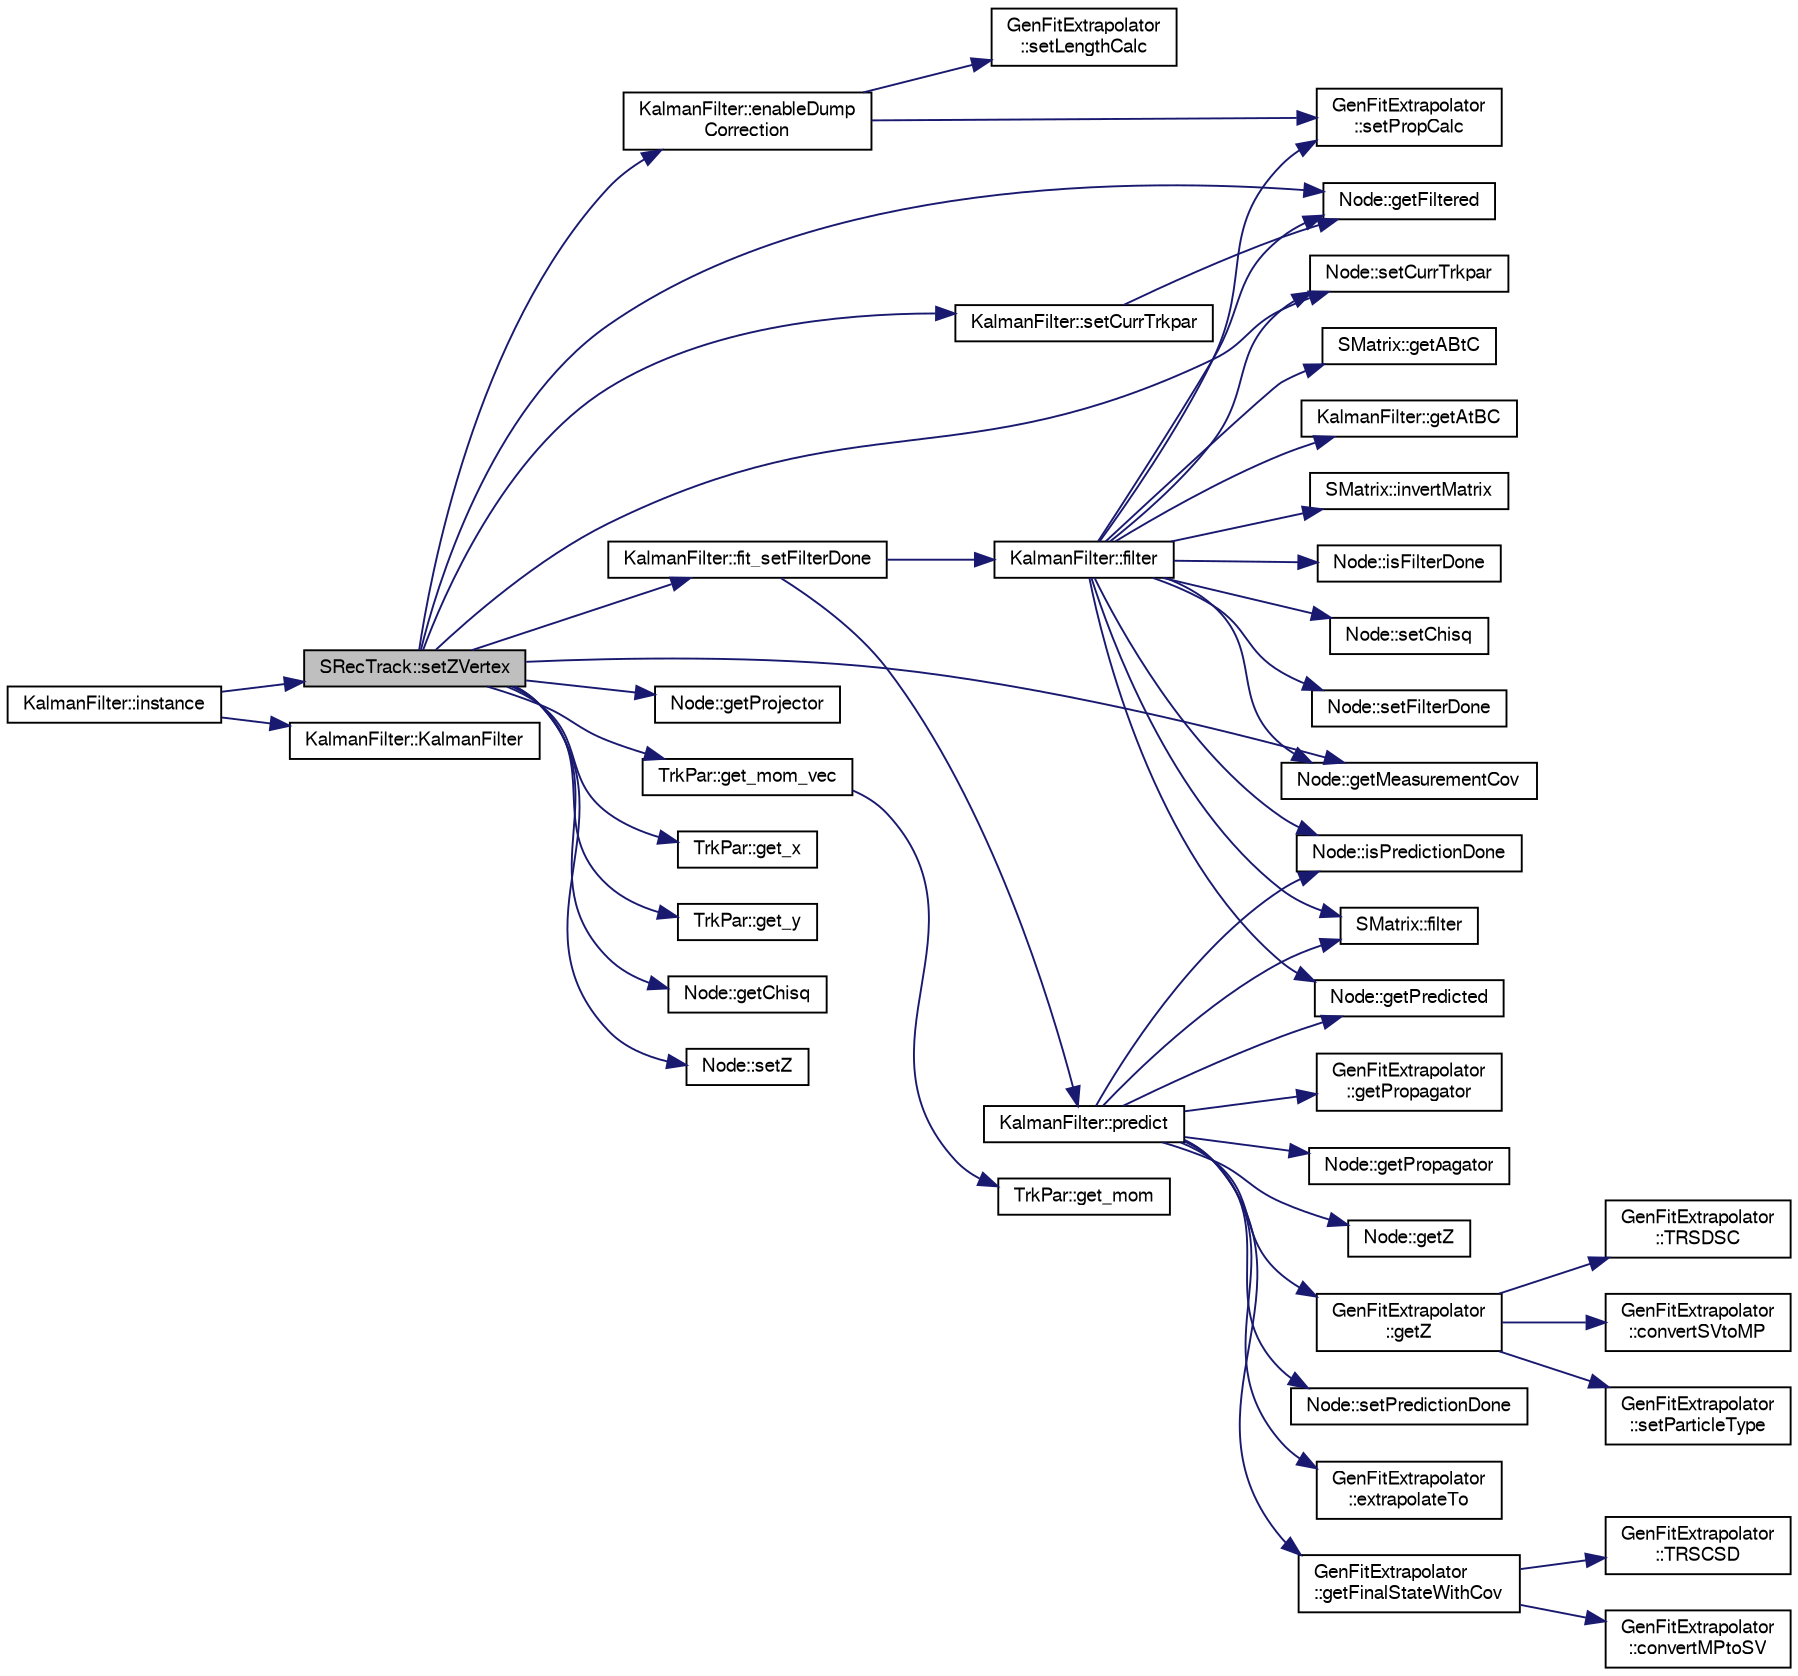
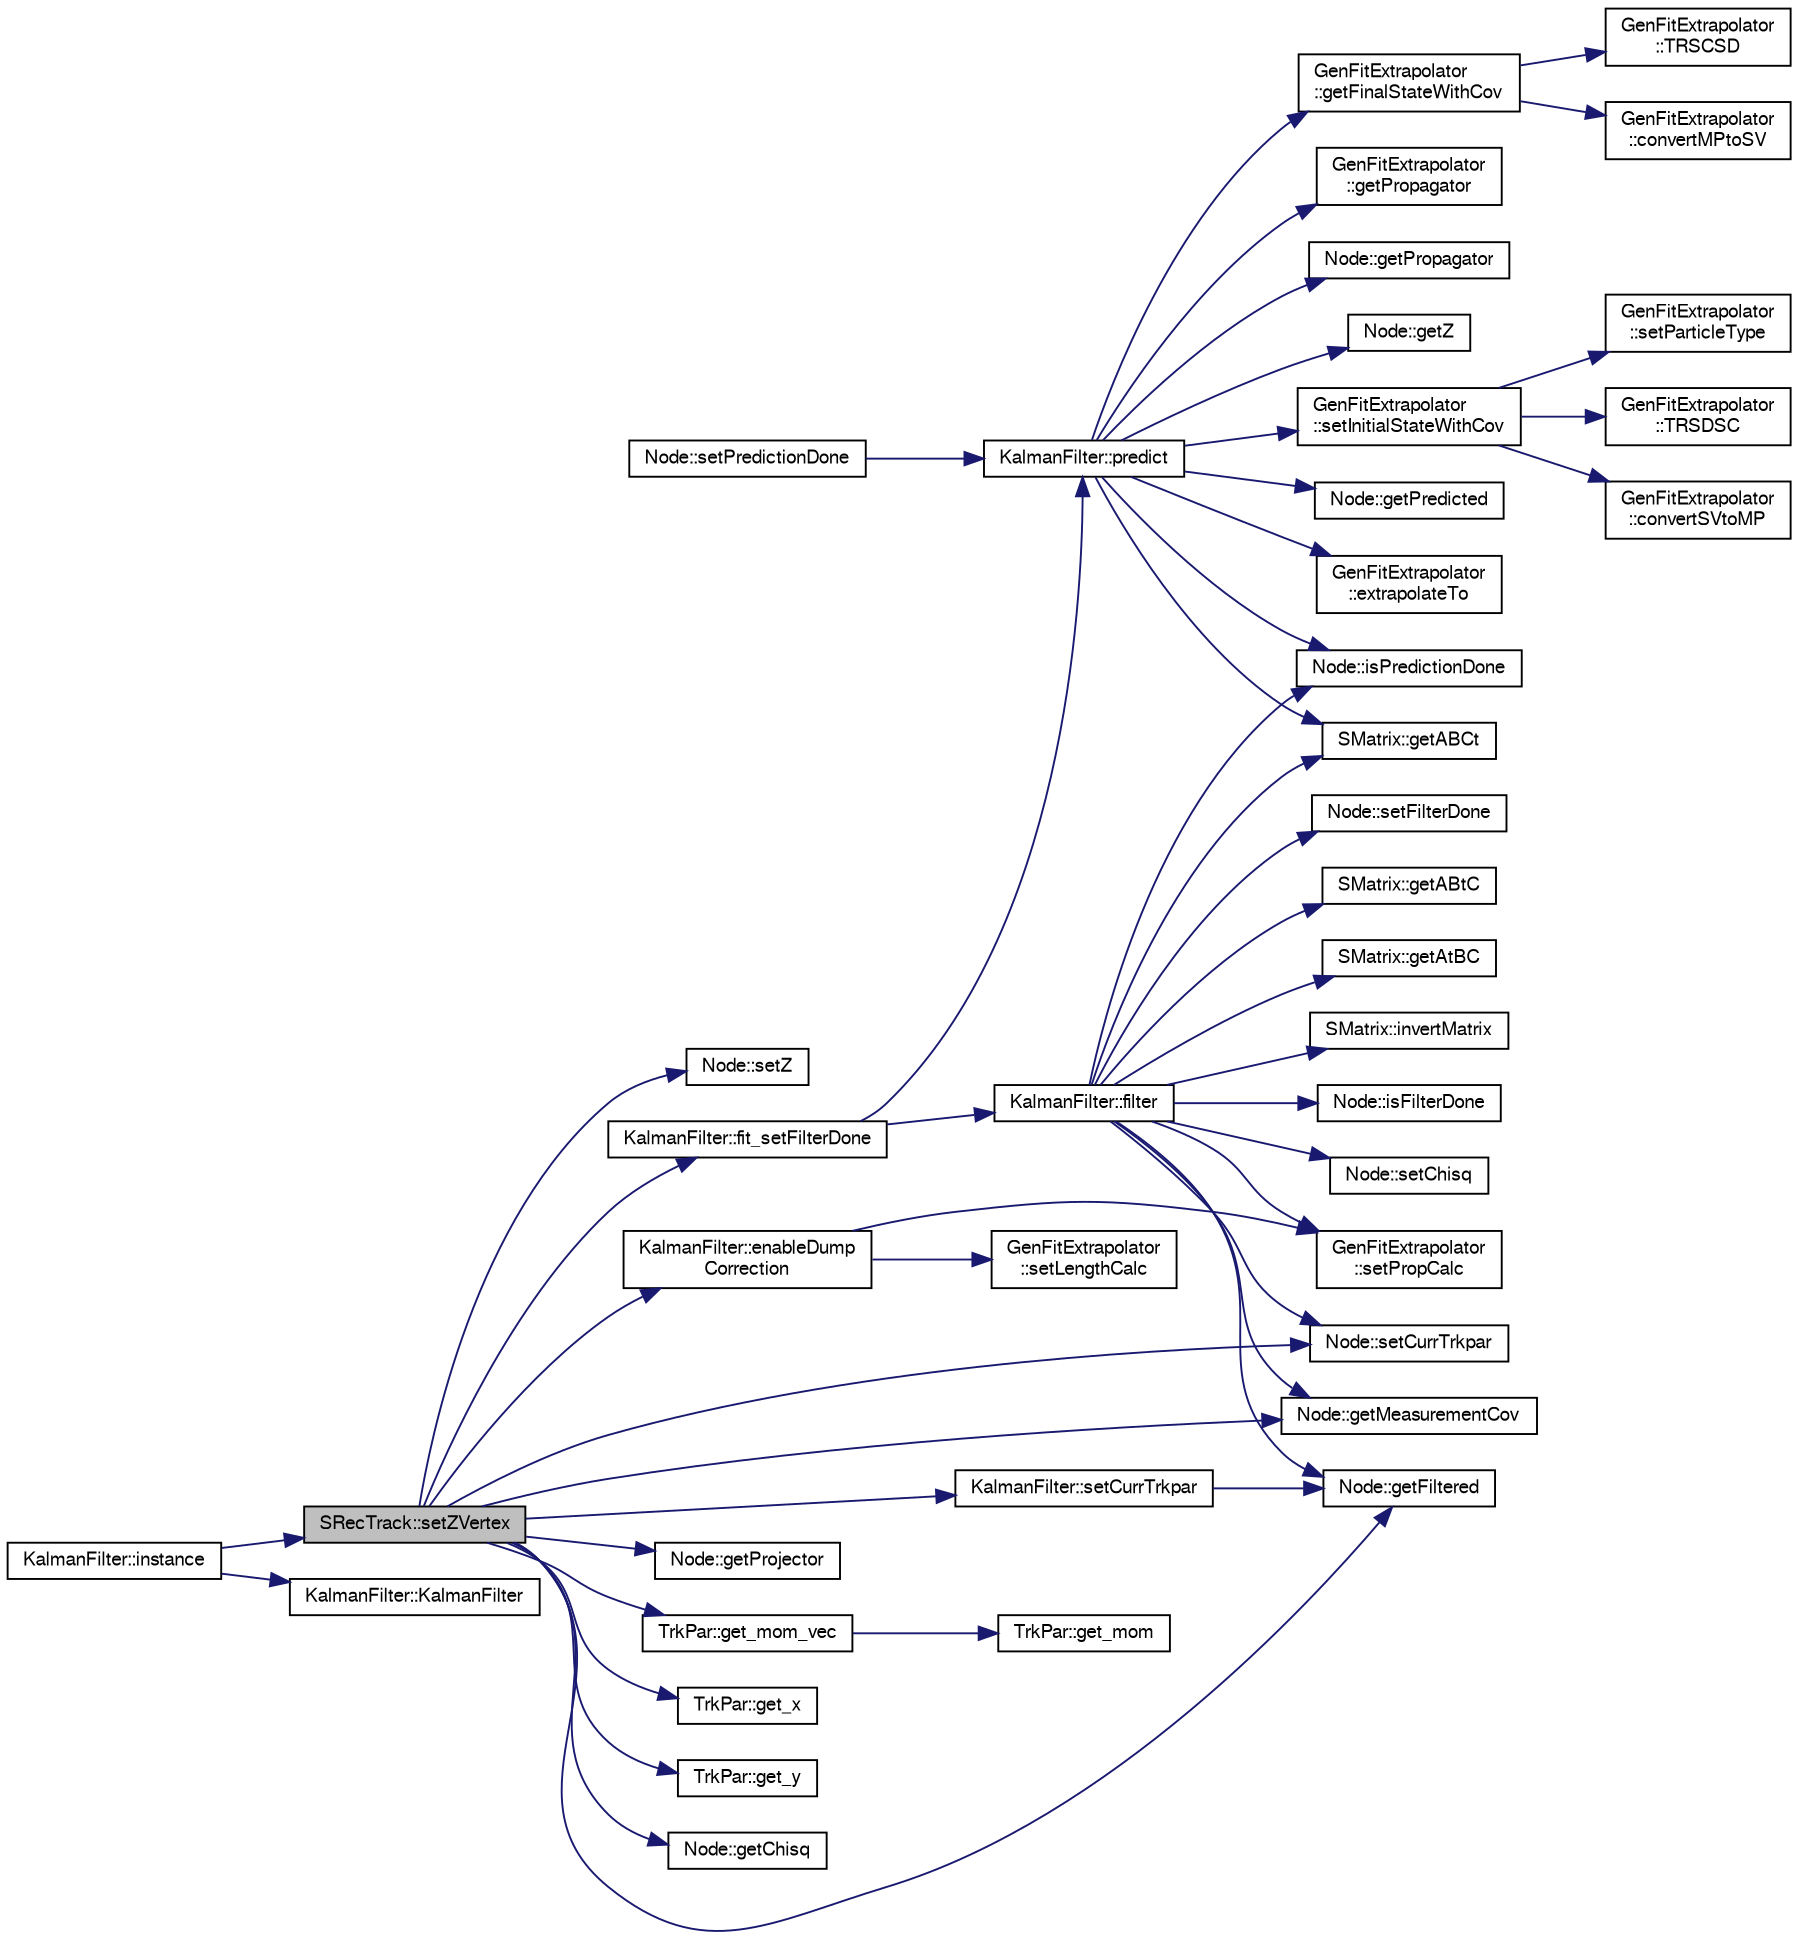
(1409, 419) -> (1409, 958)
(1160, 794) -> none
(1409, 926) -> (1409, 741)
(1247, 1255) -> (915, 459)
(1409, 1322) -> (1409, 417)
